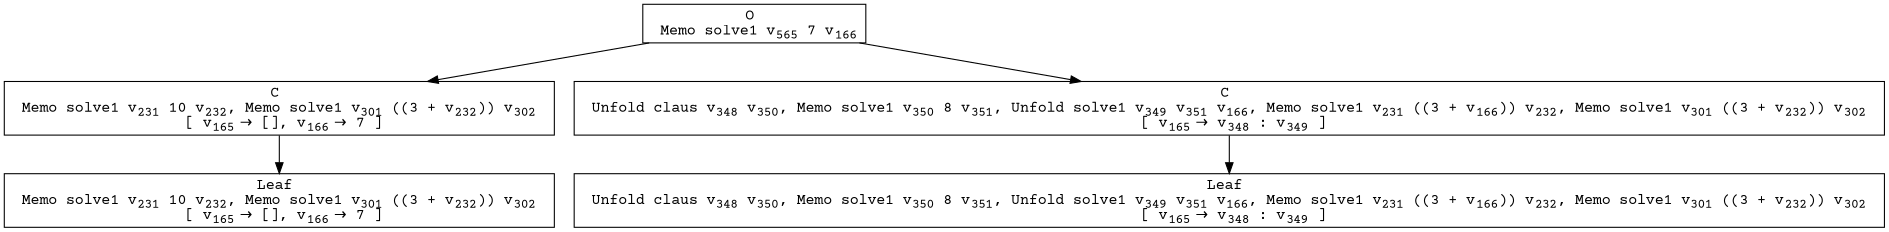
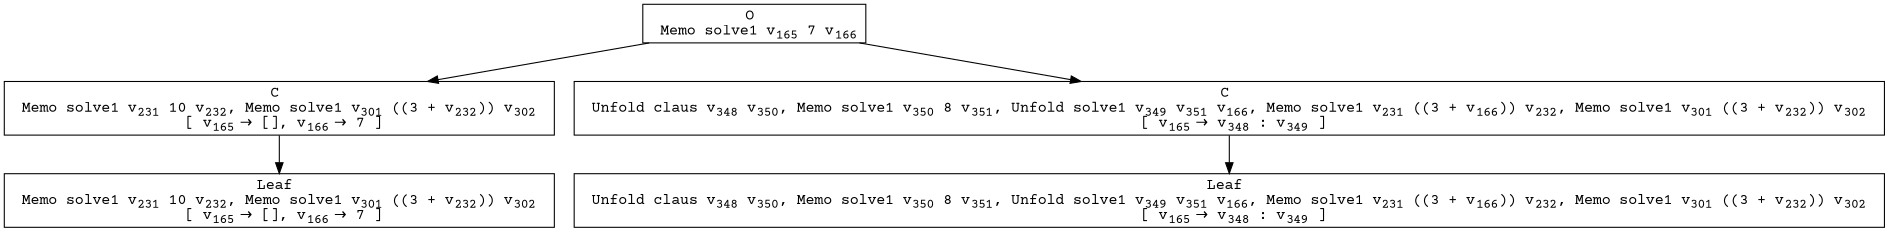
(787, 30) -> (787, 30)
